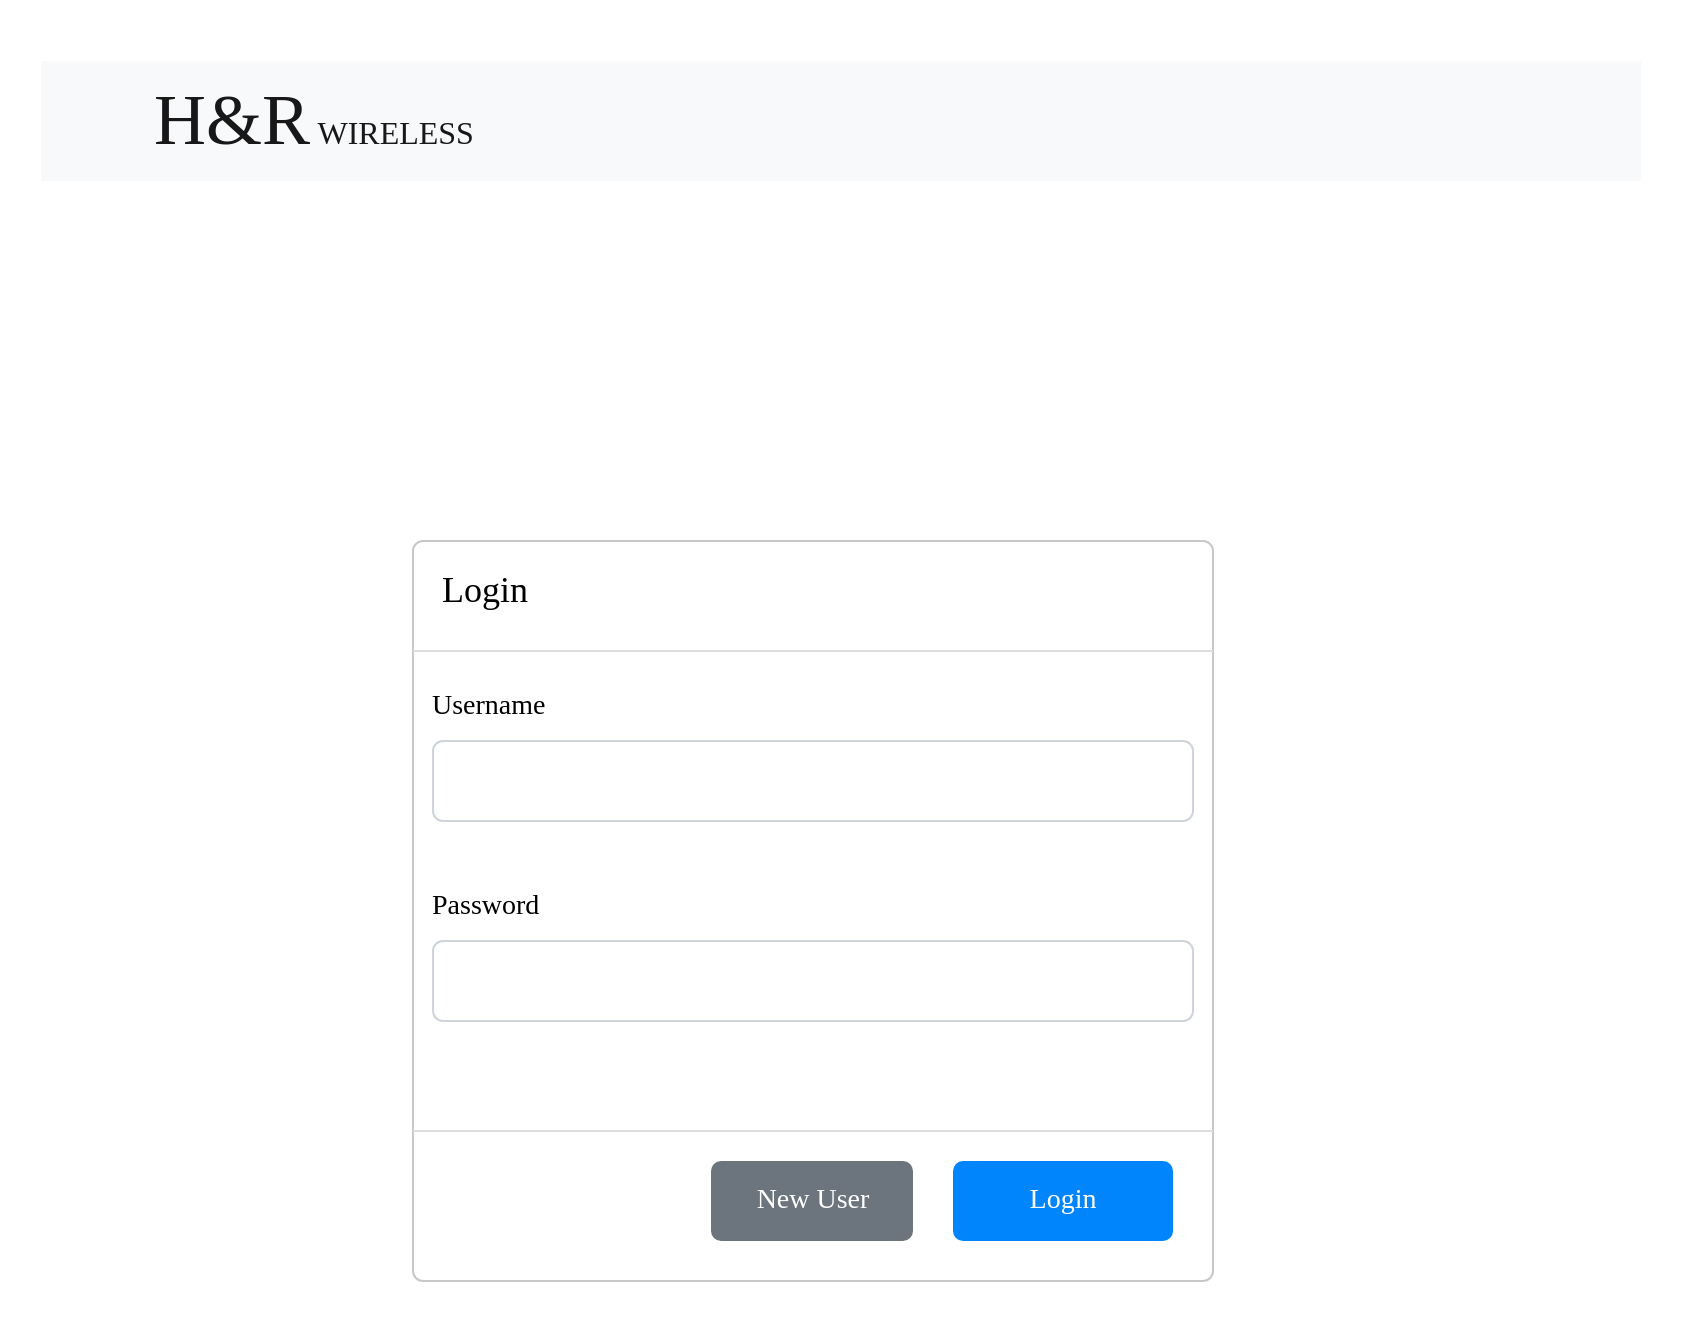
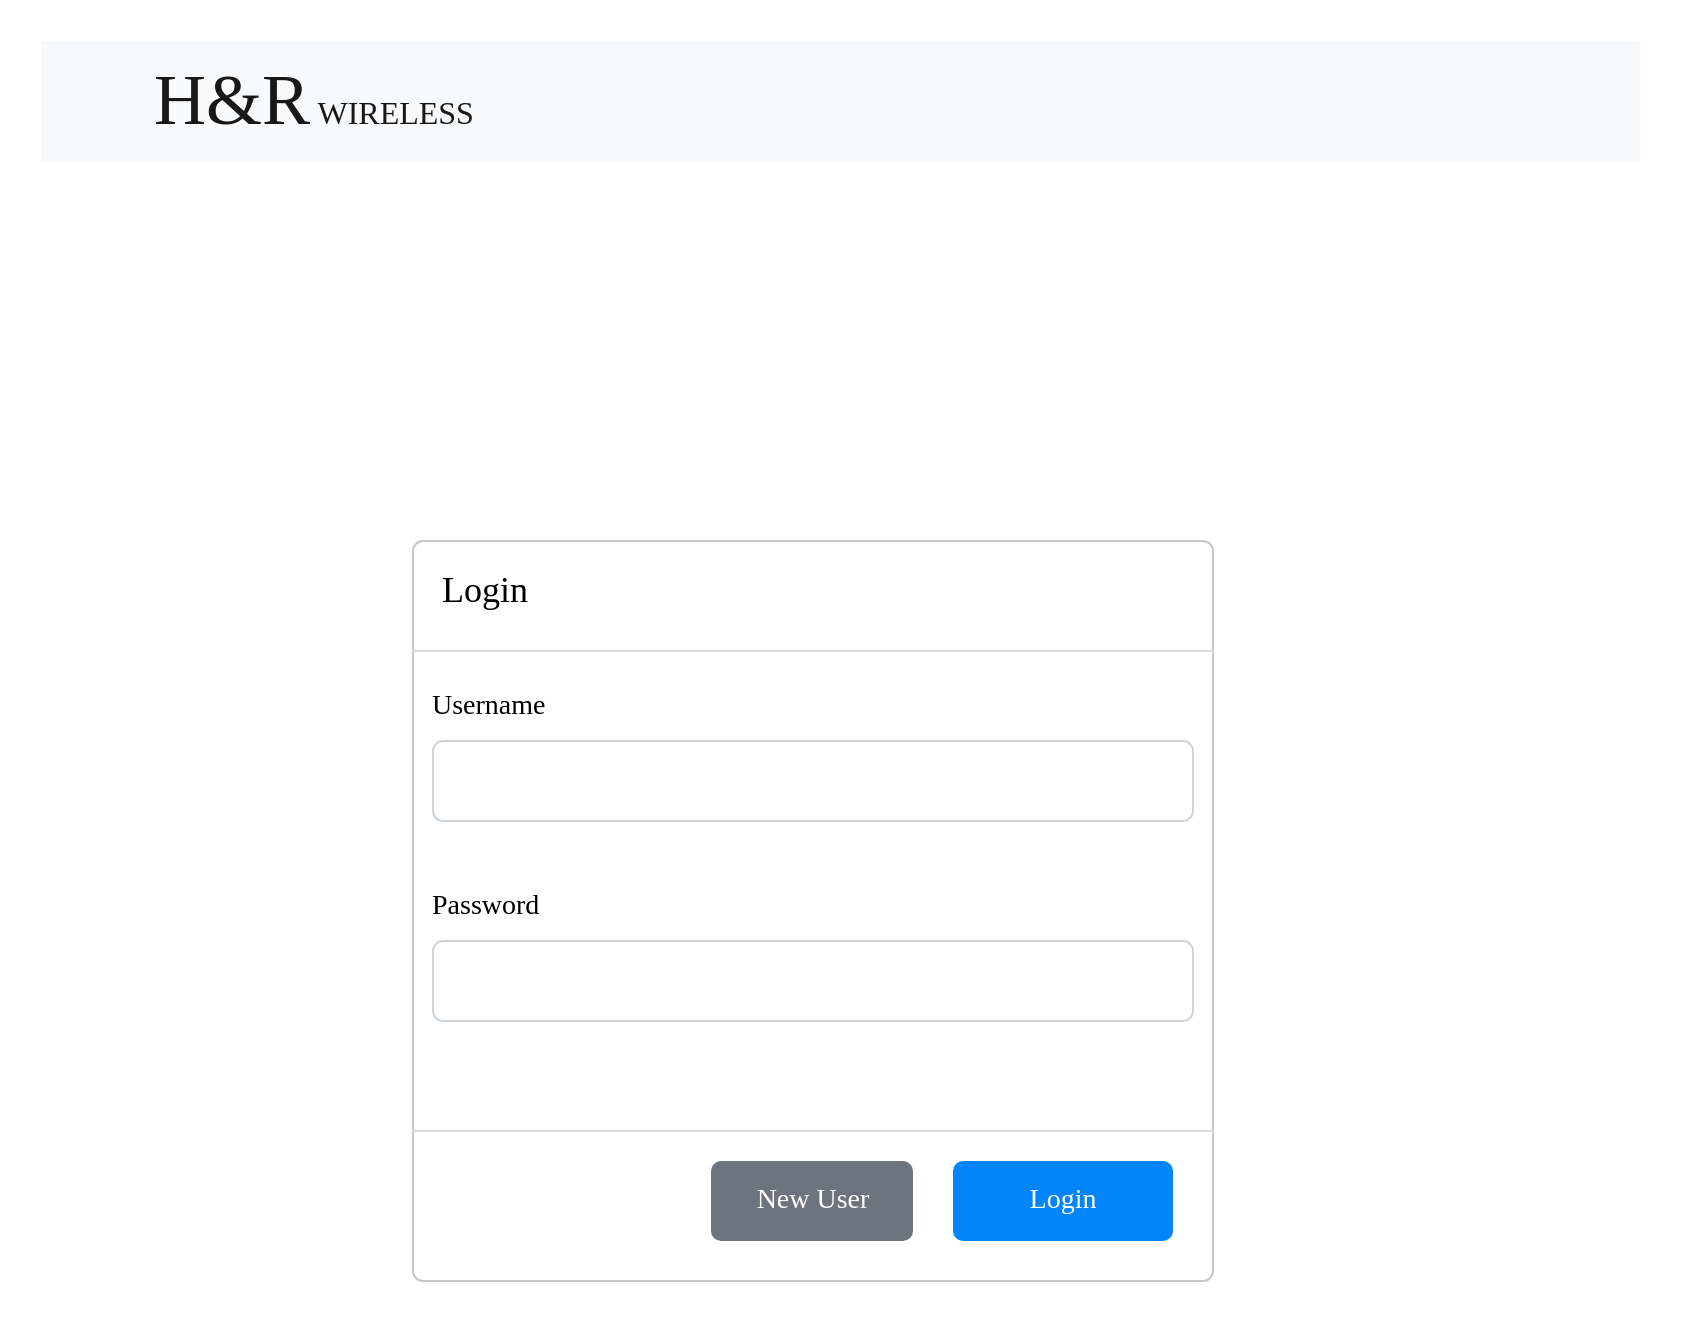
(841, 121) -> (841, 101)
